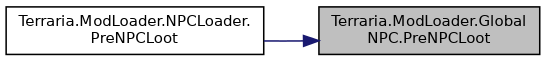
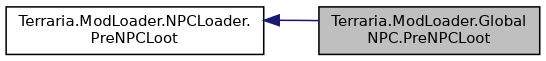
(284, 41) -> (299, 20)
